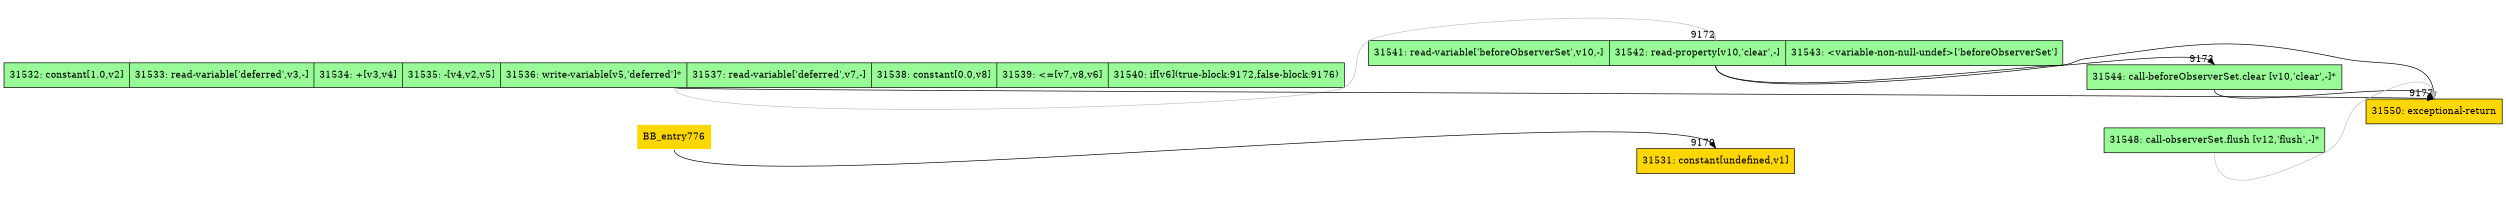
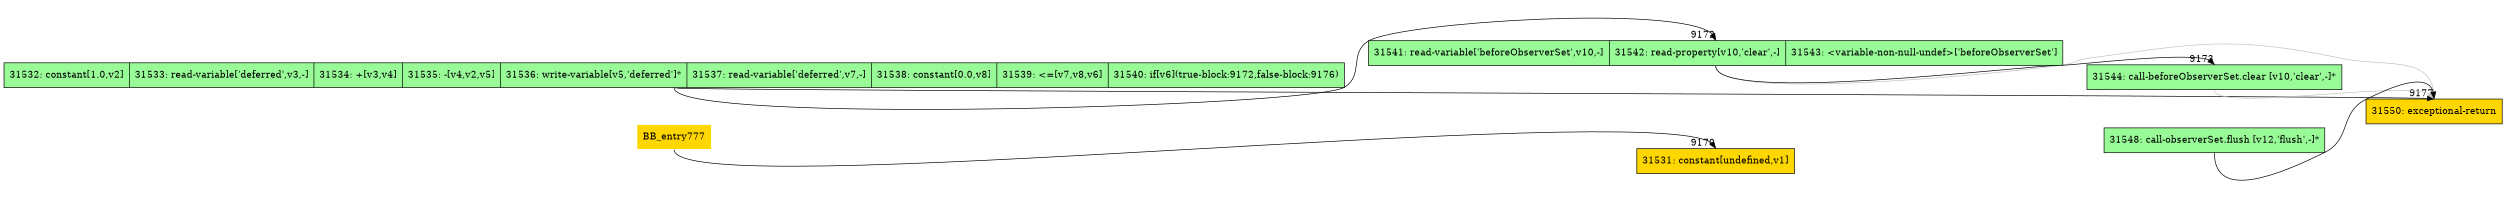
(2098, 57) -> (2098, 57)
(2343, 93) -> (2343, 93)
(1210, 102) -> (1210, 102)
(674, 137) -> (674, 137)
(2330, 149) -> (2330, 149)
